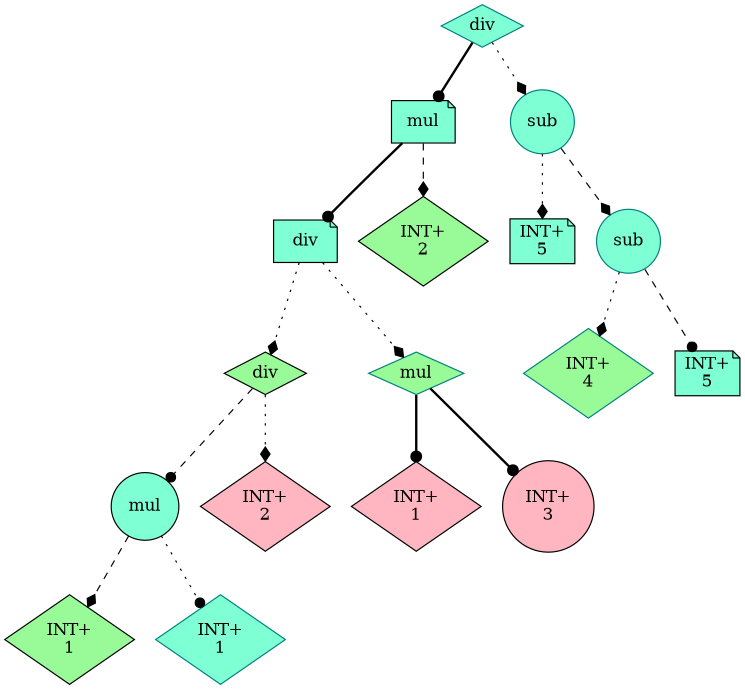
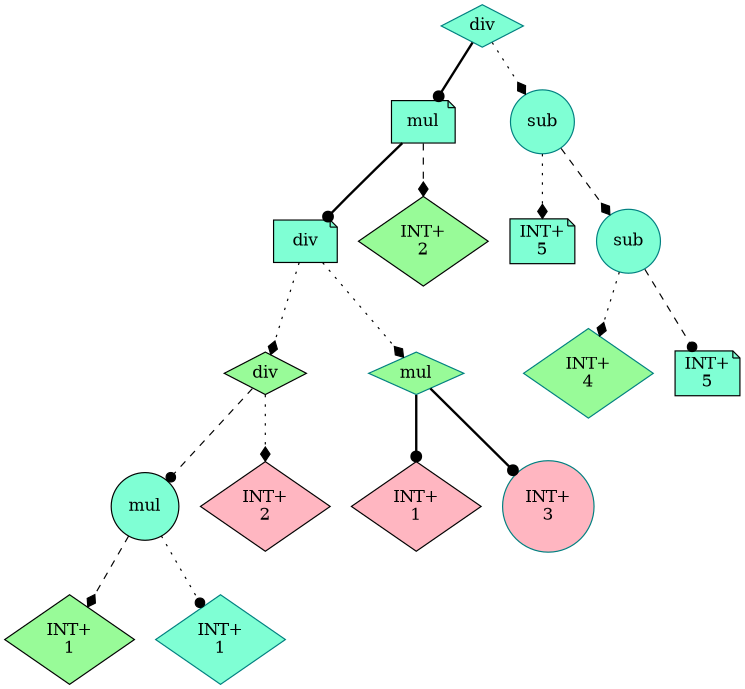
(548, 506) -> (548, 506)
